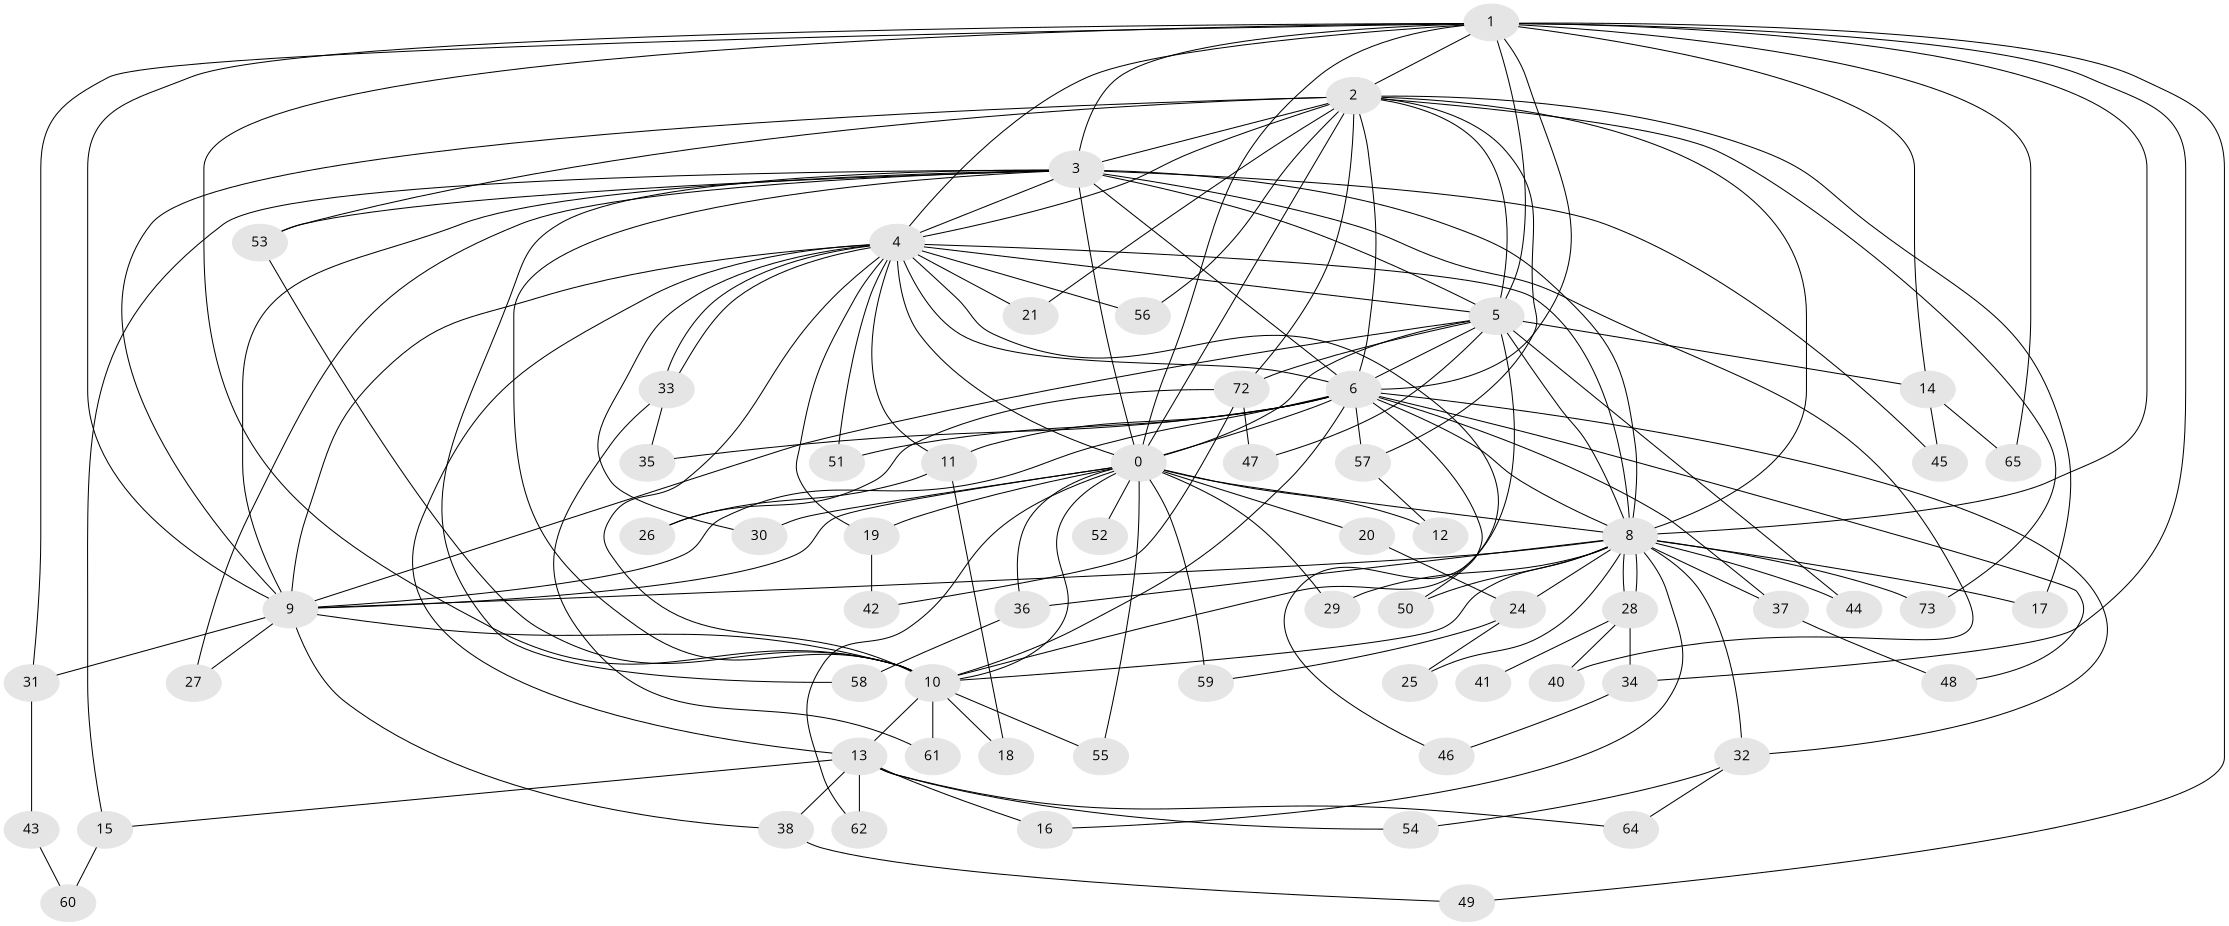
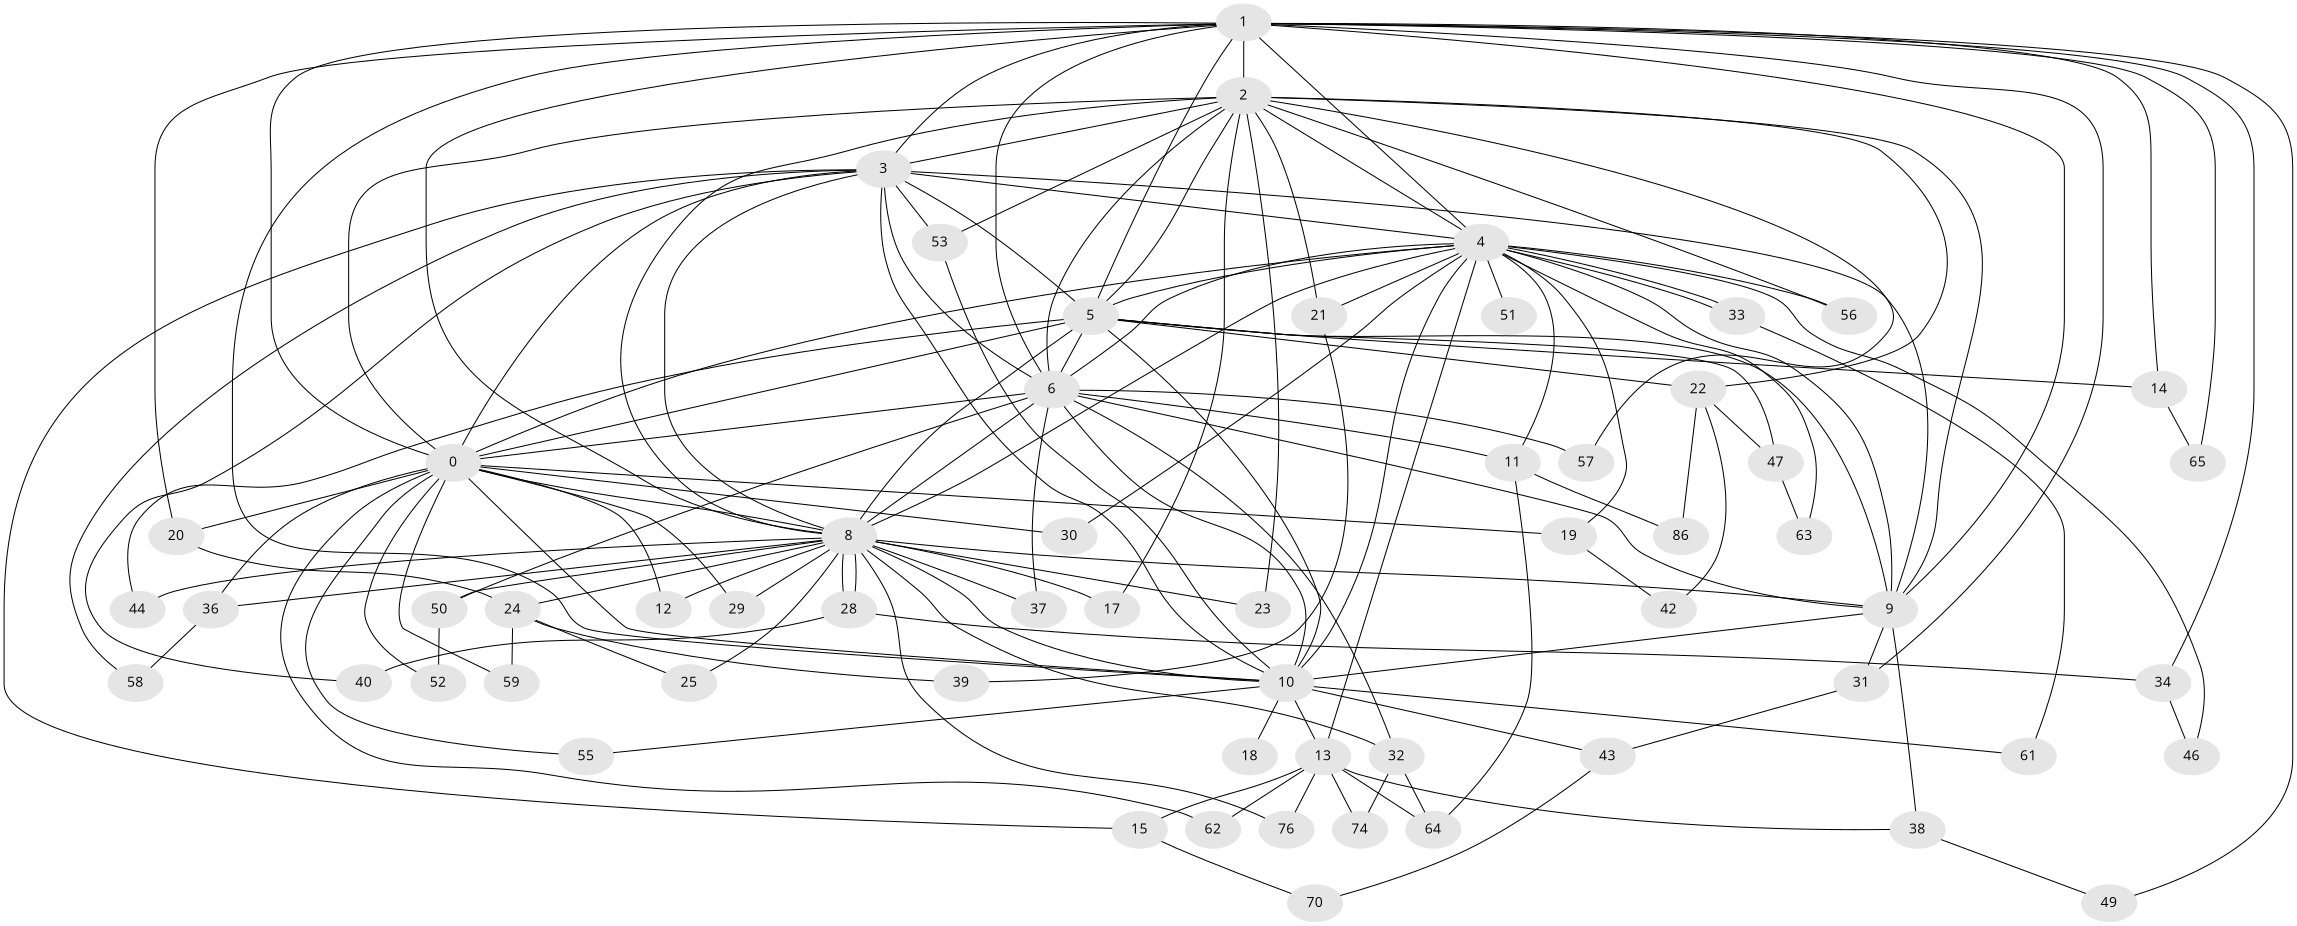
none -> (487, 51)
(1242, 389) -> (1698, 389)
(1095, 426) -> none
(647, 463) -> none
(1940, 463) -> none
(1402, 500) -> (755, 570)
(647, 536) -> (1681, 536)
none -> (1804, 536)
(725, 574) -> none
(978, 610) -> (1532, 660)
(1928, 610) -> (1263, 610)
none -> (439, 639)
(194, 683) -> none
none -> (961, 683)
(1483, 683) -> none
(1949, 683) -> none
none -> (1447, 720)
(1045, 830) -> (1287, 830)
(1411, 830) -> (1360, 830)
(68, 903) -> (1315, 903)
